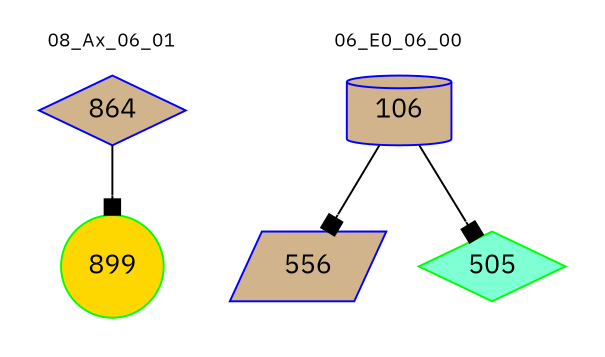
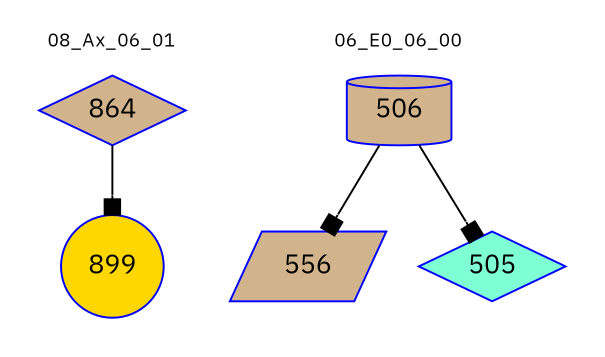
(399, 110) -> (399, 110)
(112, 266) -> (112, 266)
(492, 266) -> (492, 266)
